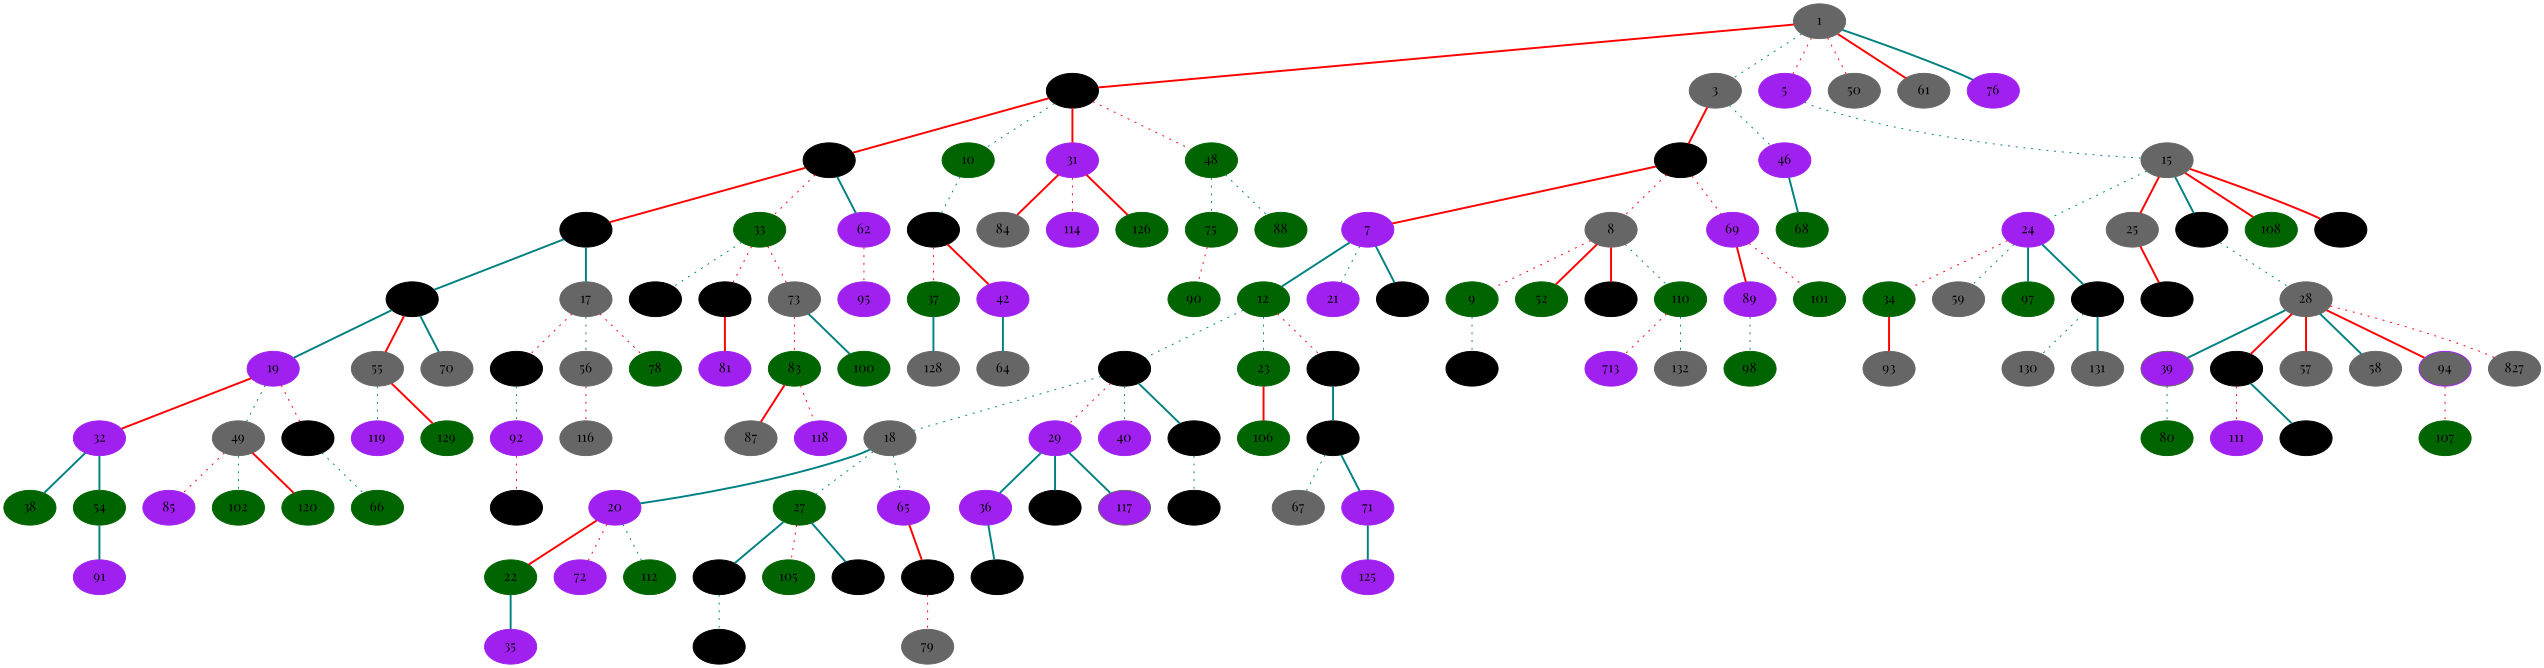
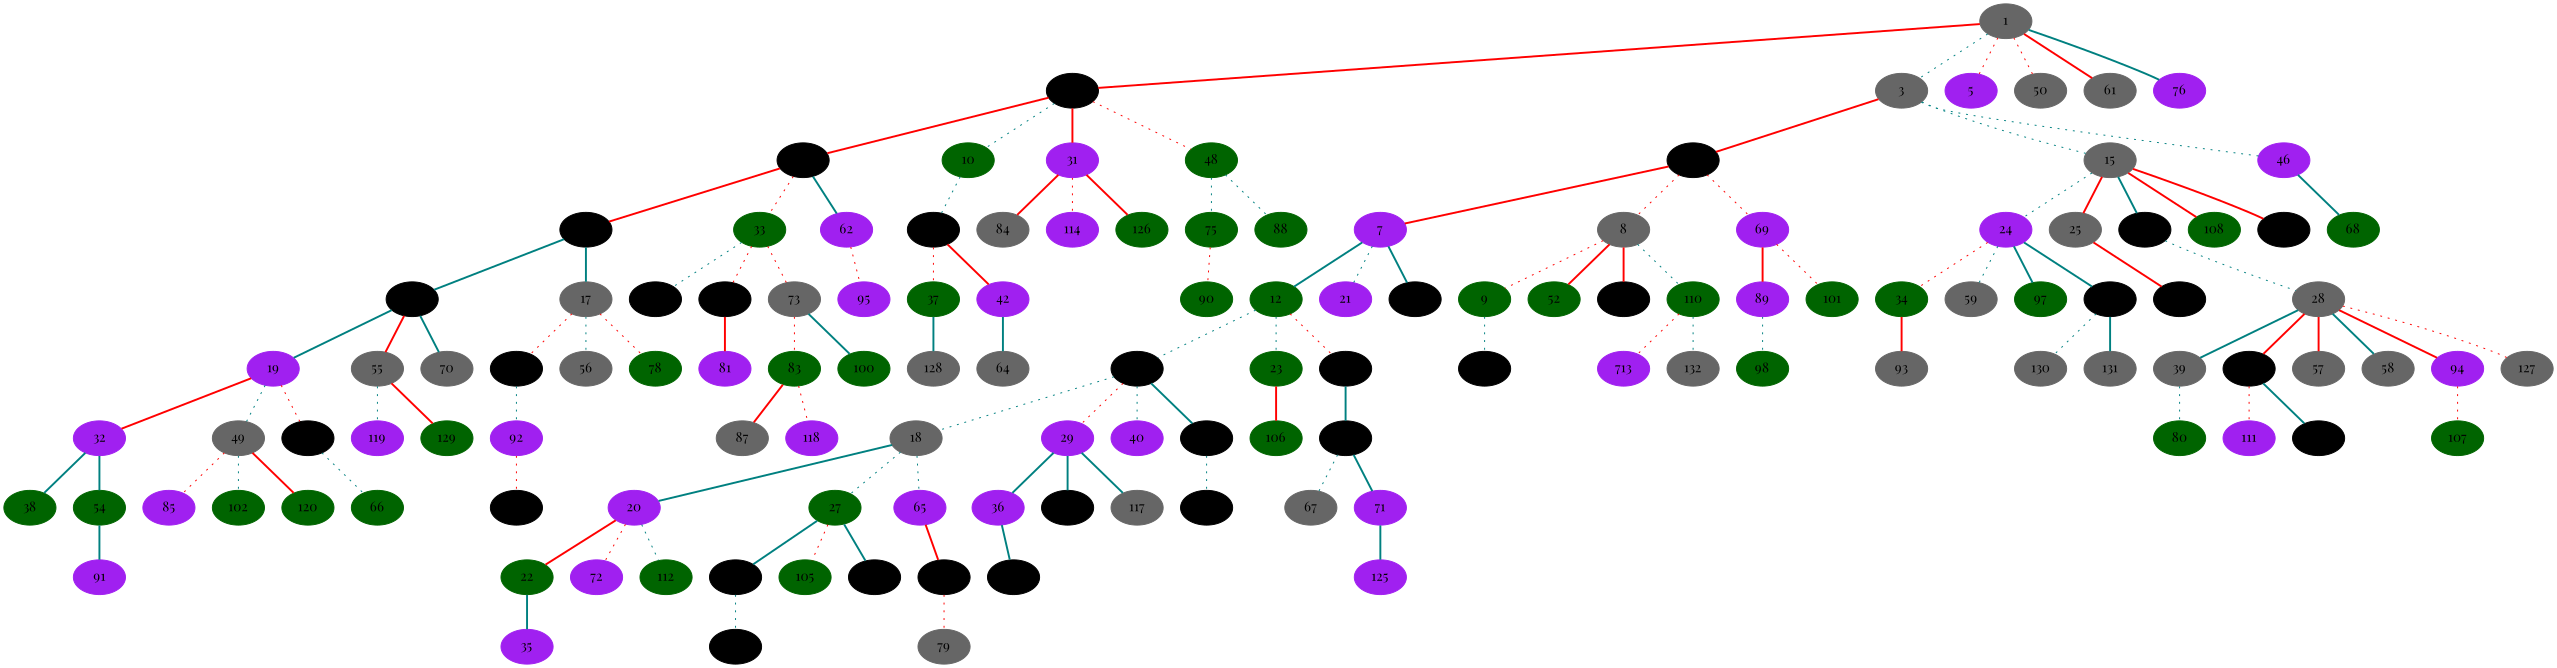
(1971, 141) -> (2003, 131)
(2167, 369) -> (2180, 369)
(2445, 369) -> (2458, 369)
(2515, 369) -> (2527, 369)
(586, 438) -> none
(1125, 508) -> (1137, 508)
